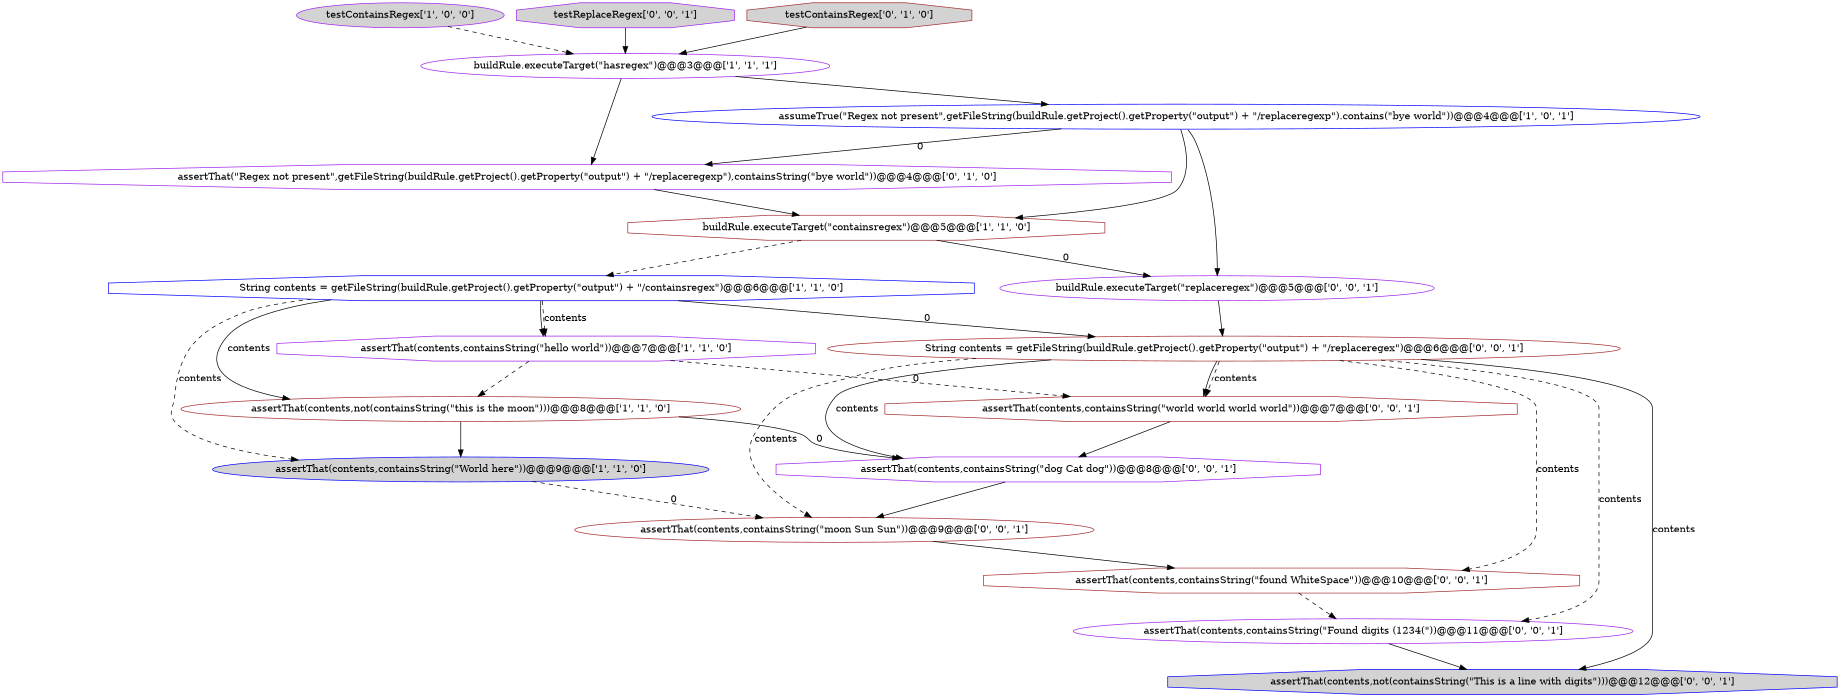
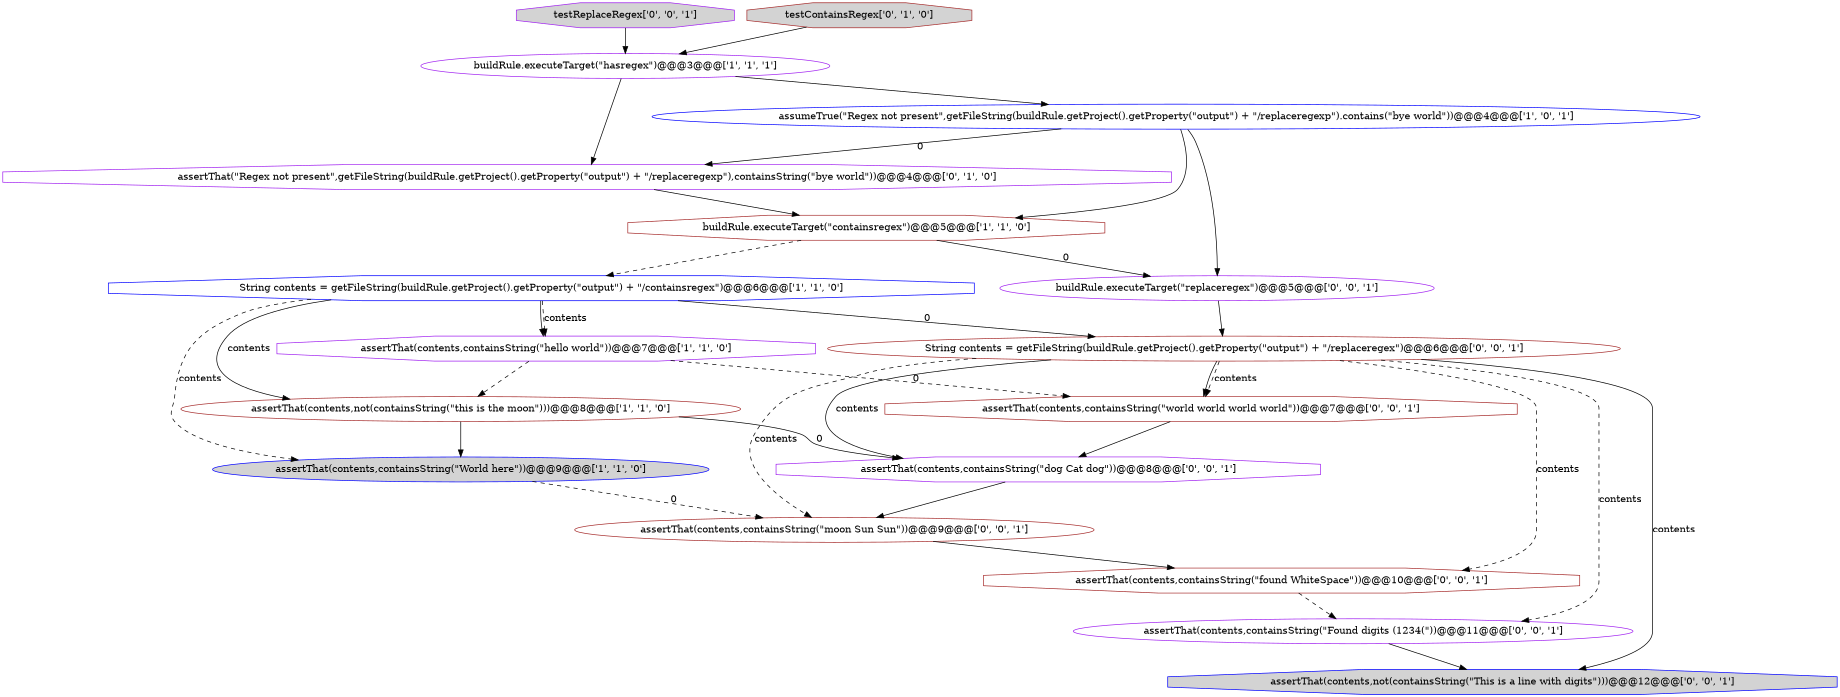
(400, 15) -> none
